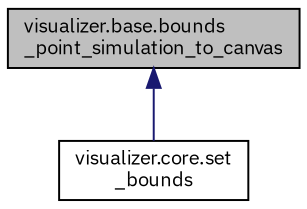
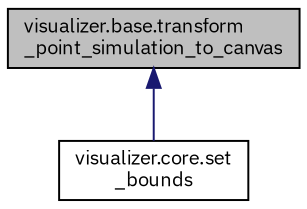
(154, 38) -> (154, 38)
